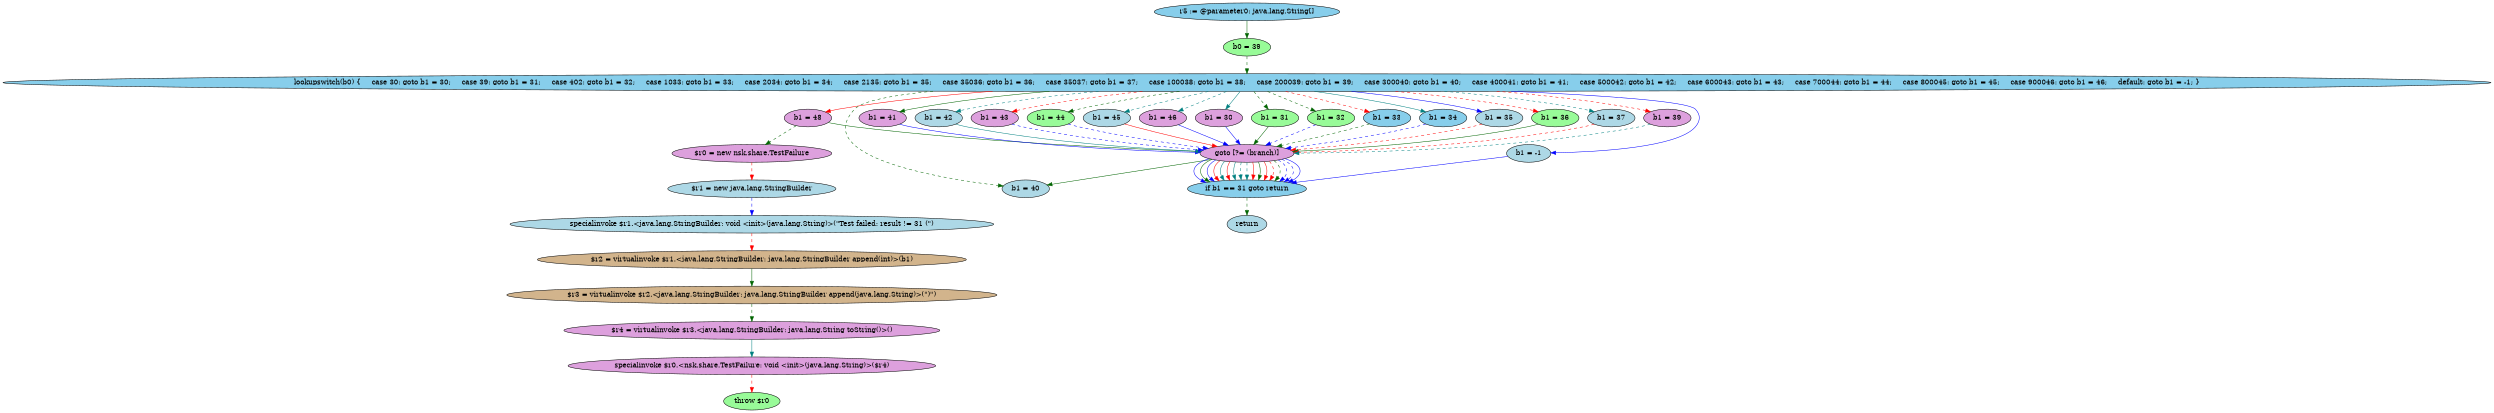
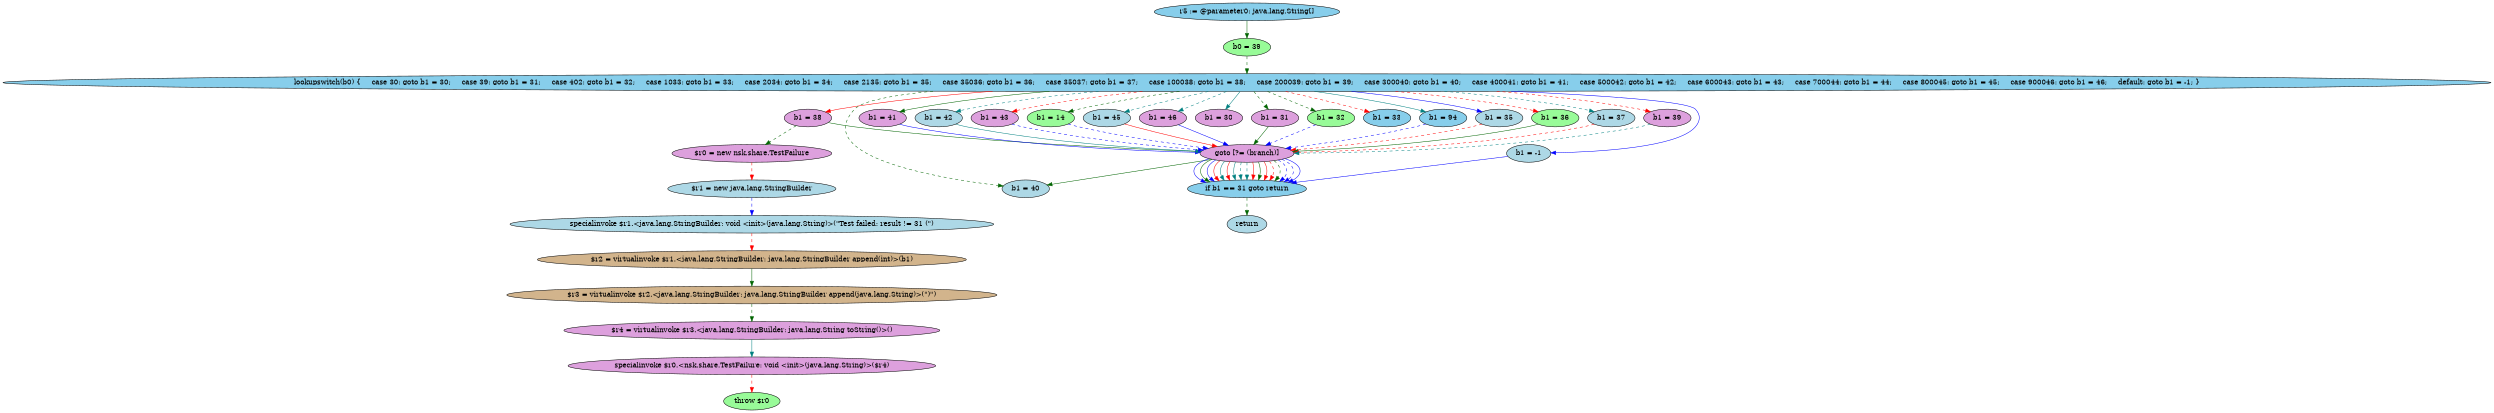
(808, 118) -> (808, 118)
(1051, 118) -> (1051, 118)
(1275, 118) -> (1275, 118)
(1443, 118) -> (1443, 118)
(1231, 134) -> none
(1326, 135) -> none
